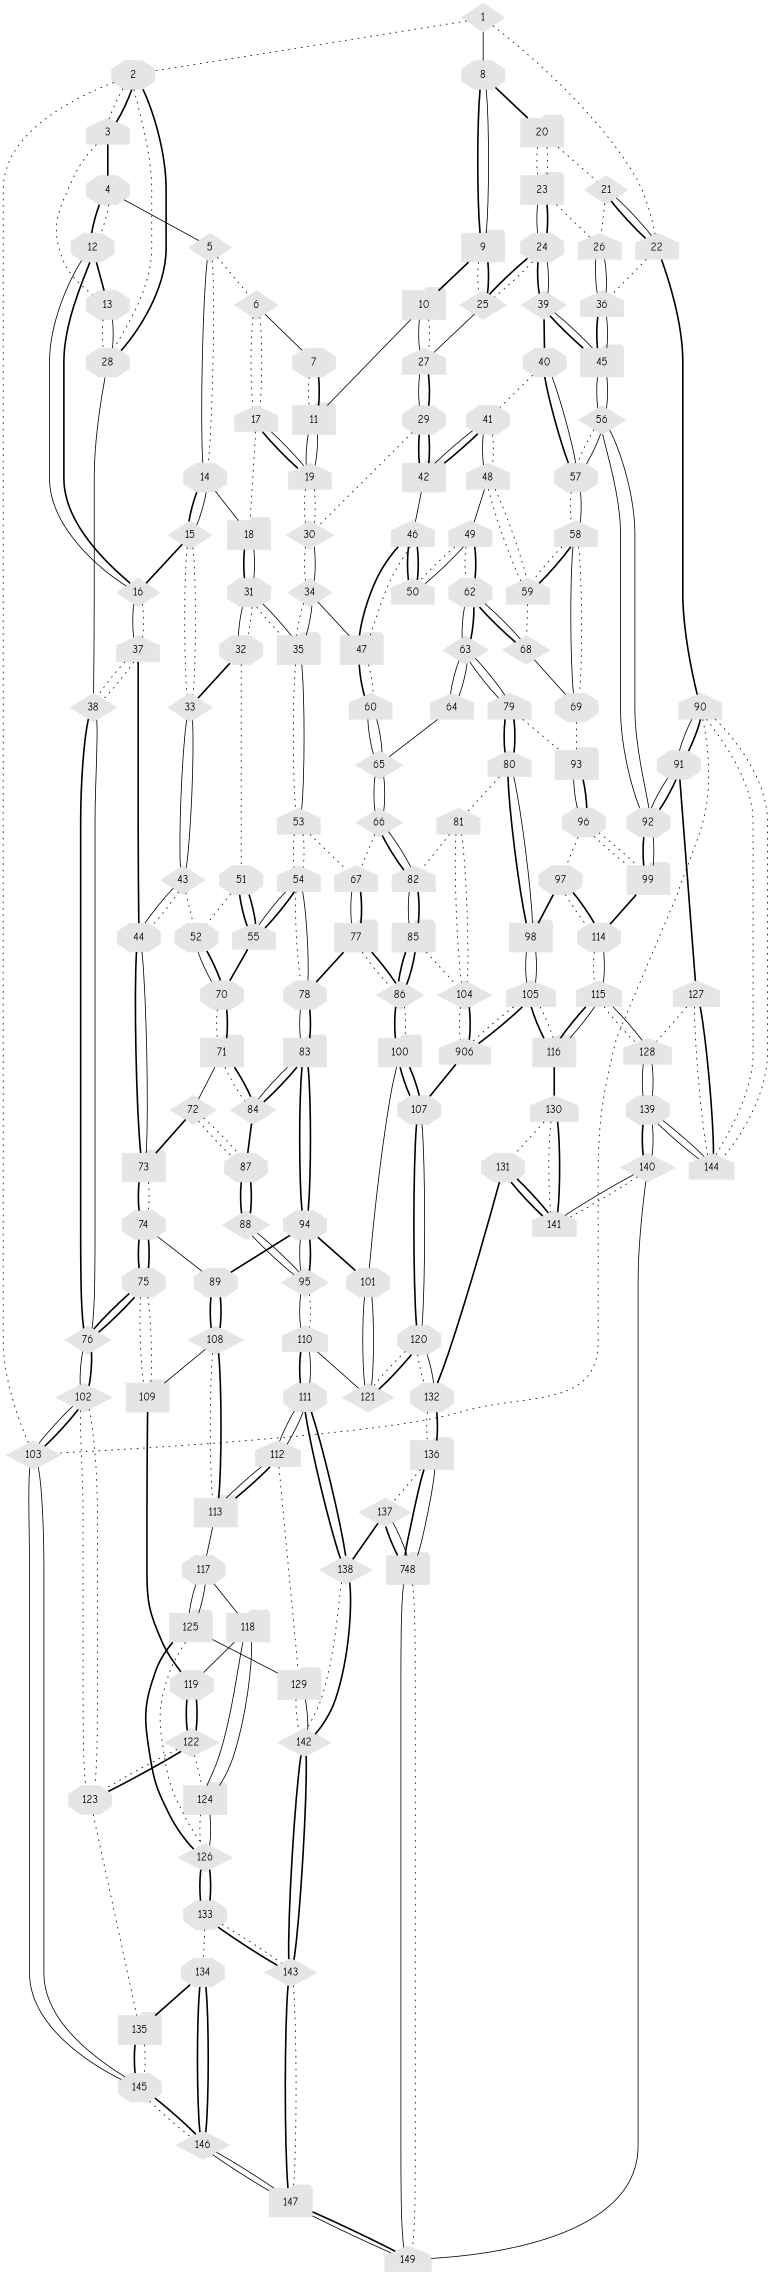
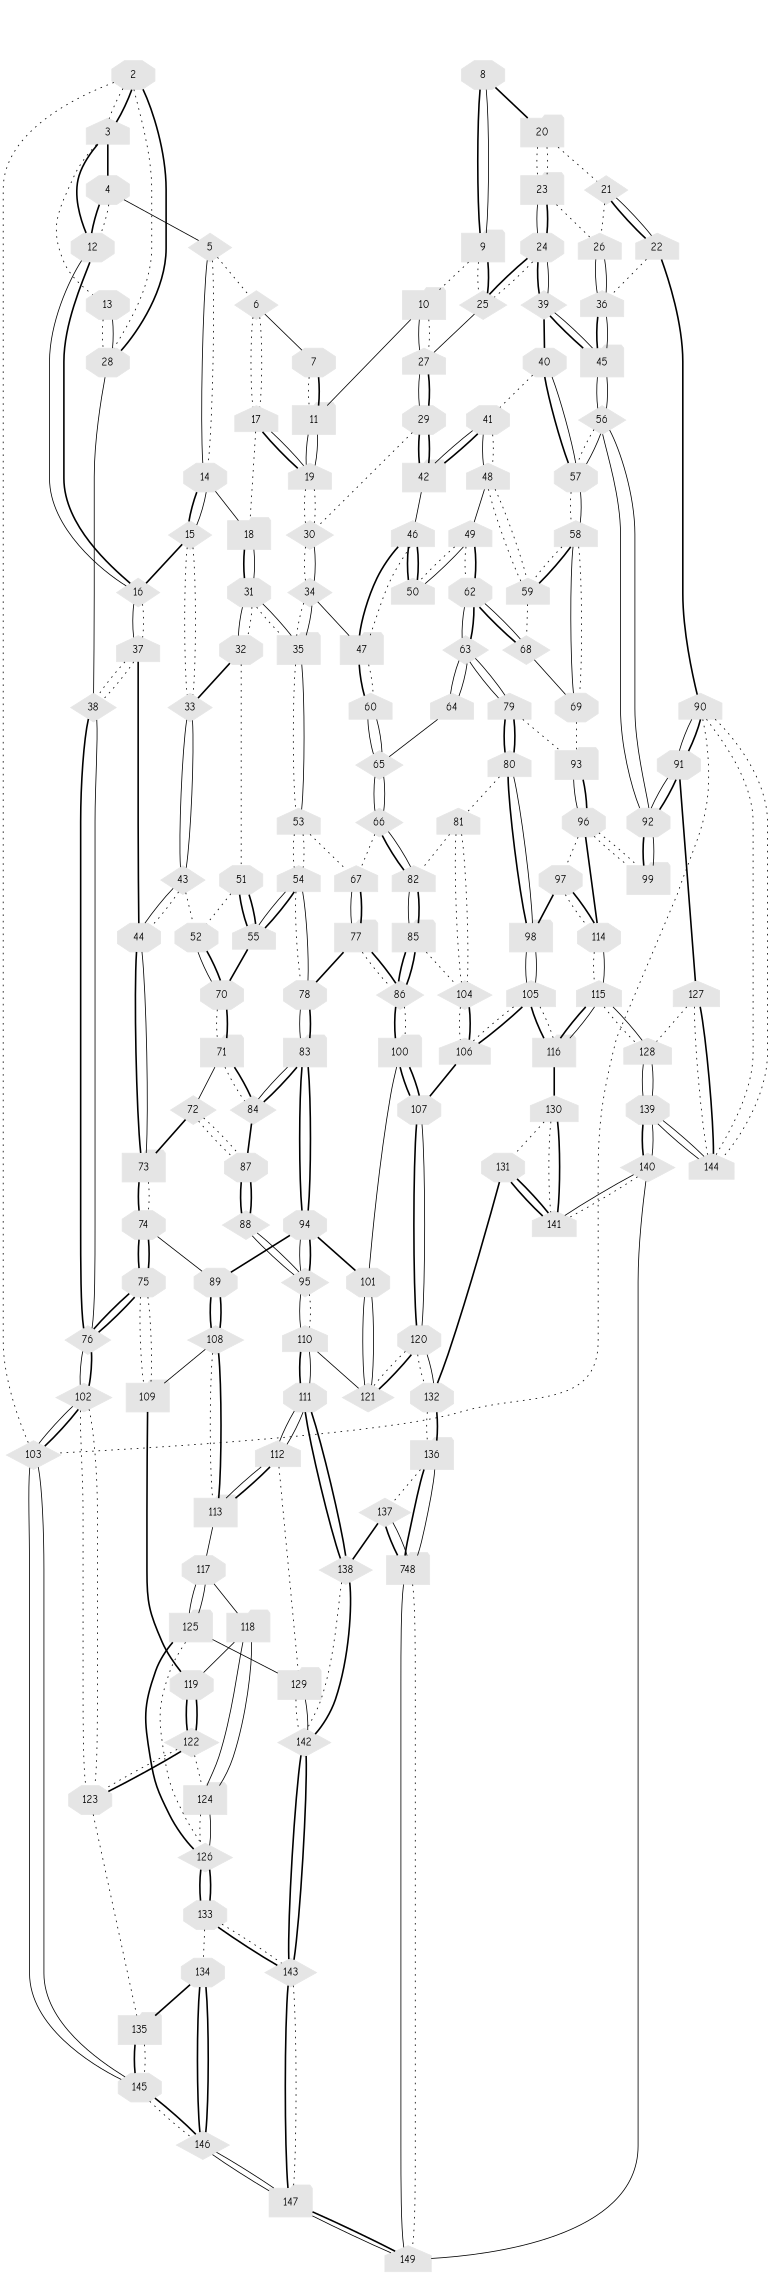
(483, 18) -> none
(100, 276) -> (77, 186)
(454, 276) -> (454, 276)
(623, 909) -> (591, 880)
(465, 1053) -> (465, 1053)
